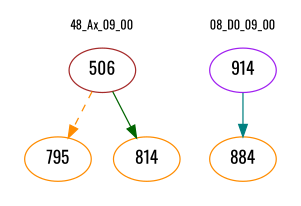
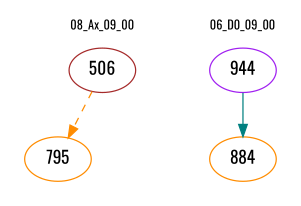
(102, 27) -> (102, 27)
(243, 27) -> (243, 27)
(243, 70) -> (243, 70)
(147, 159) -> none
